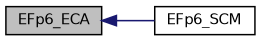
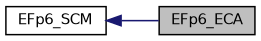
(136, 21) -> (140, 21)
